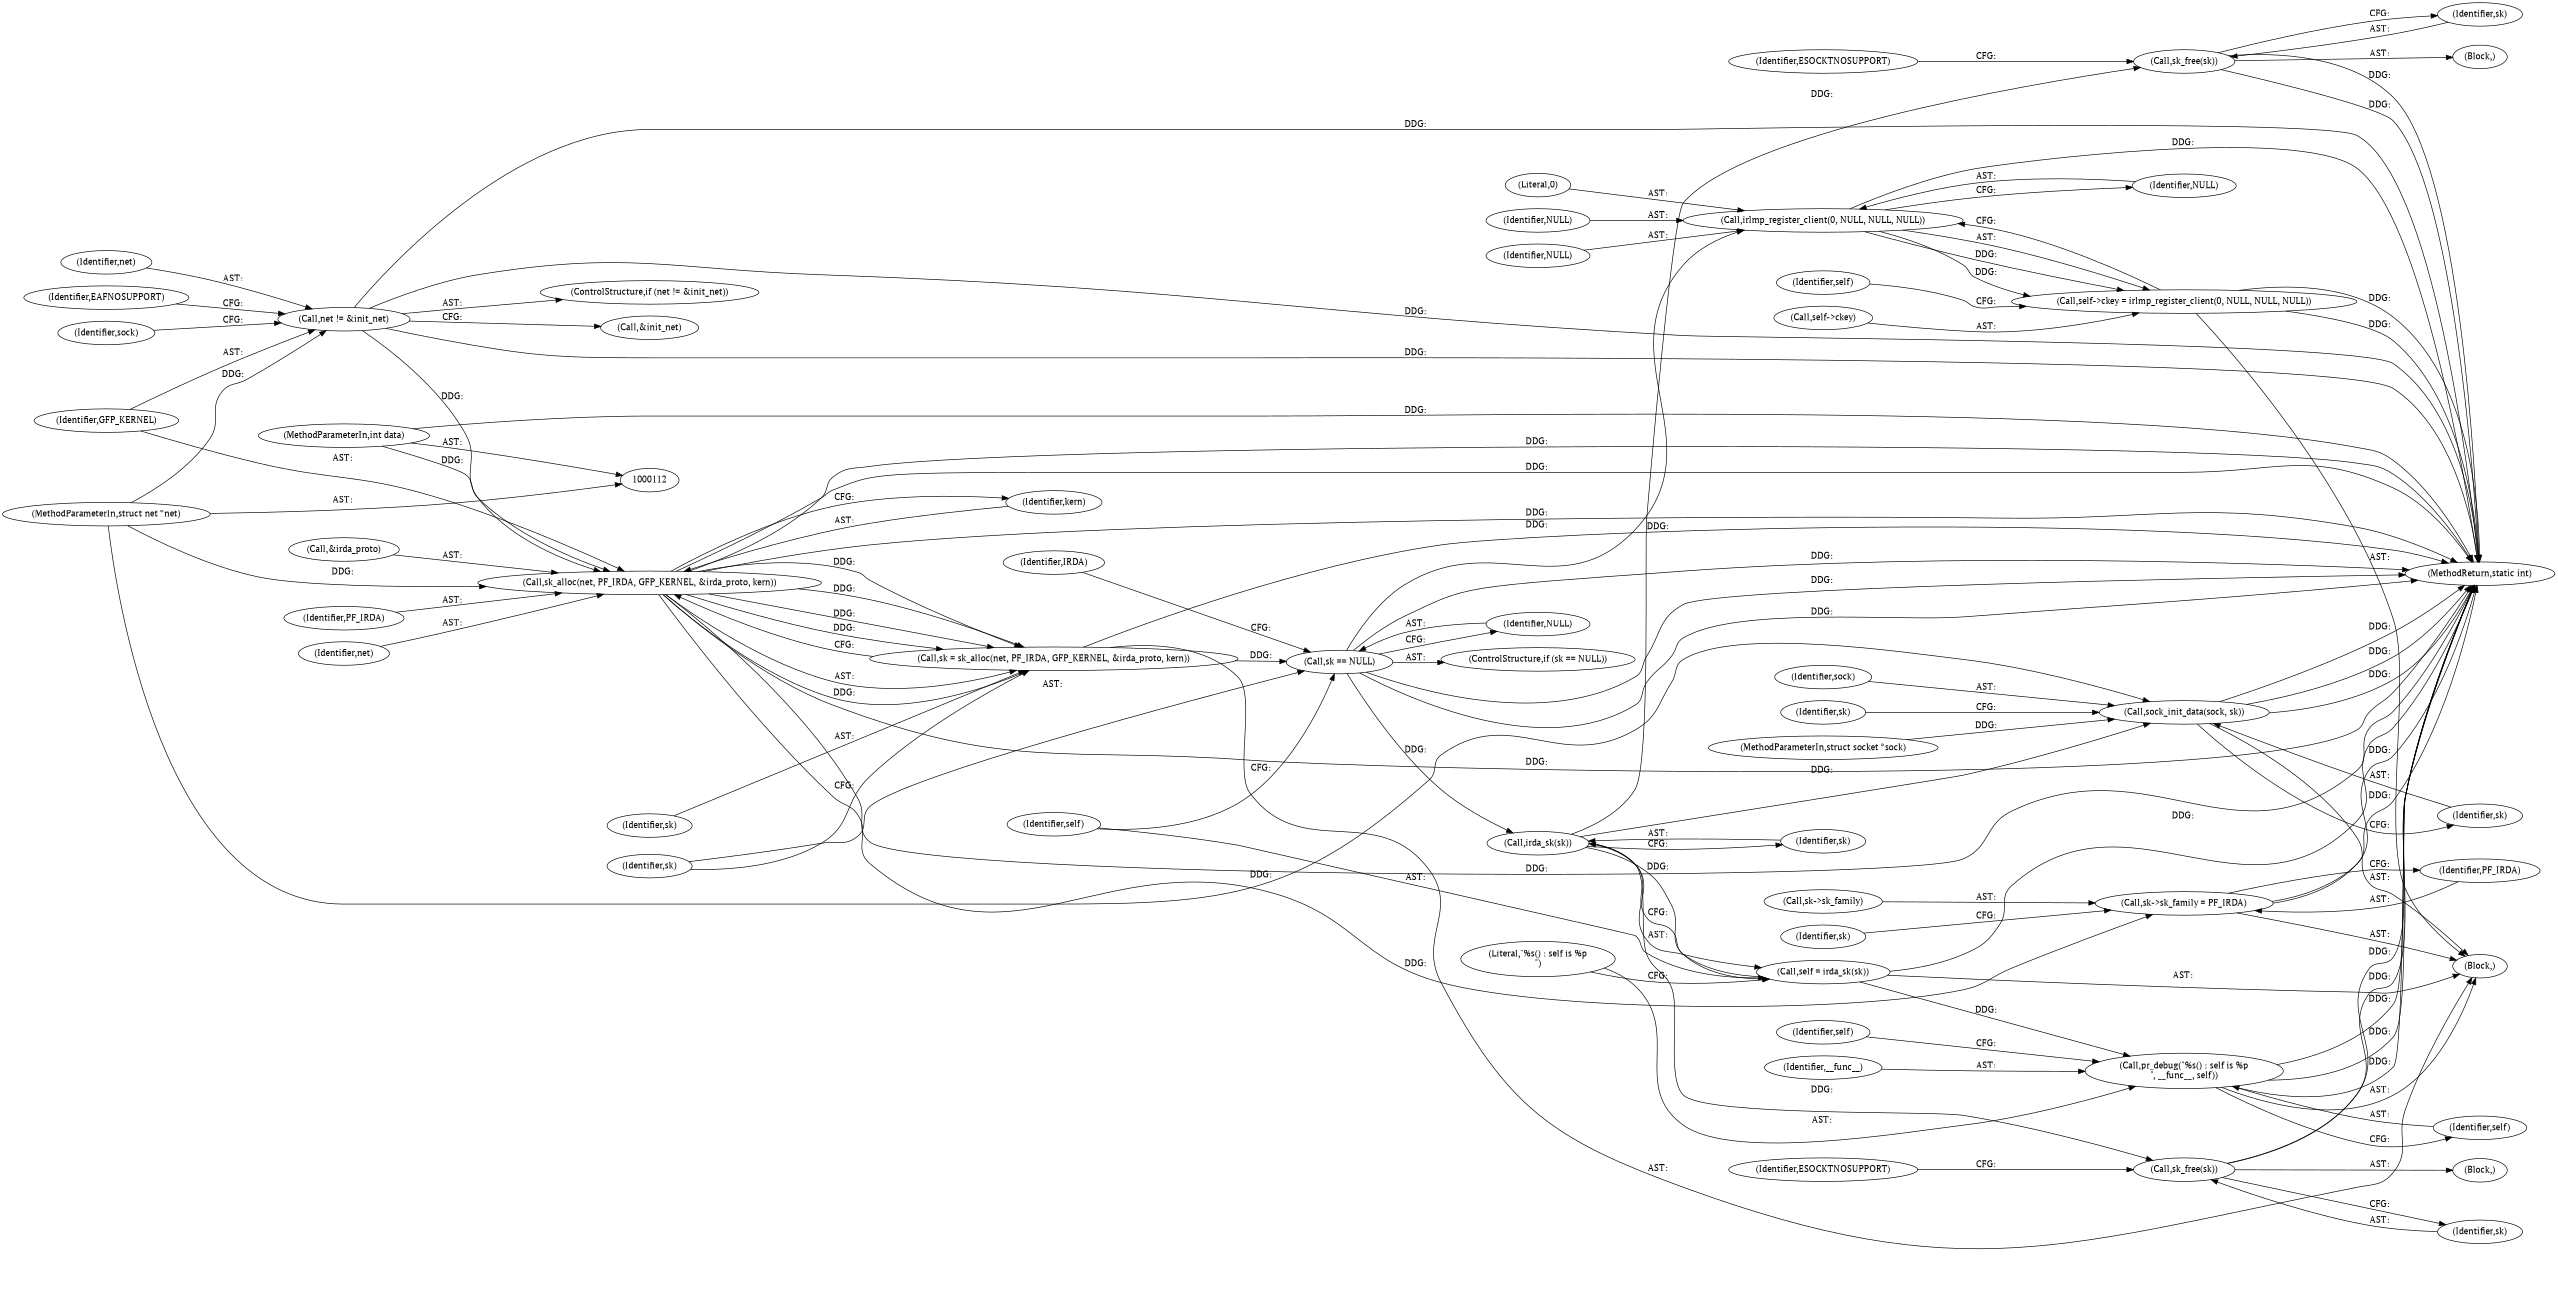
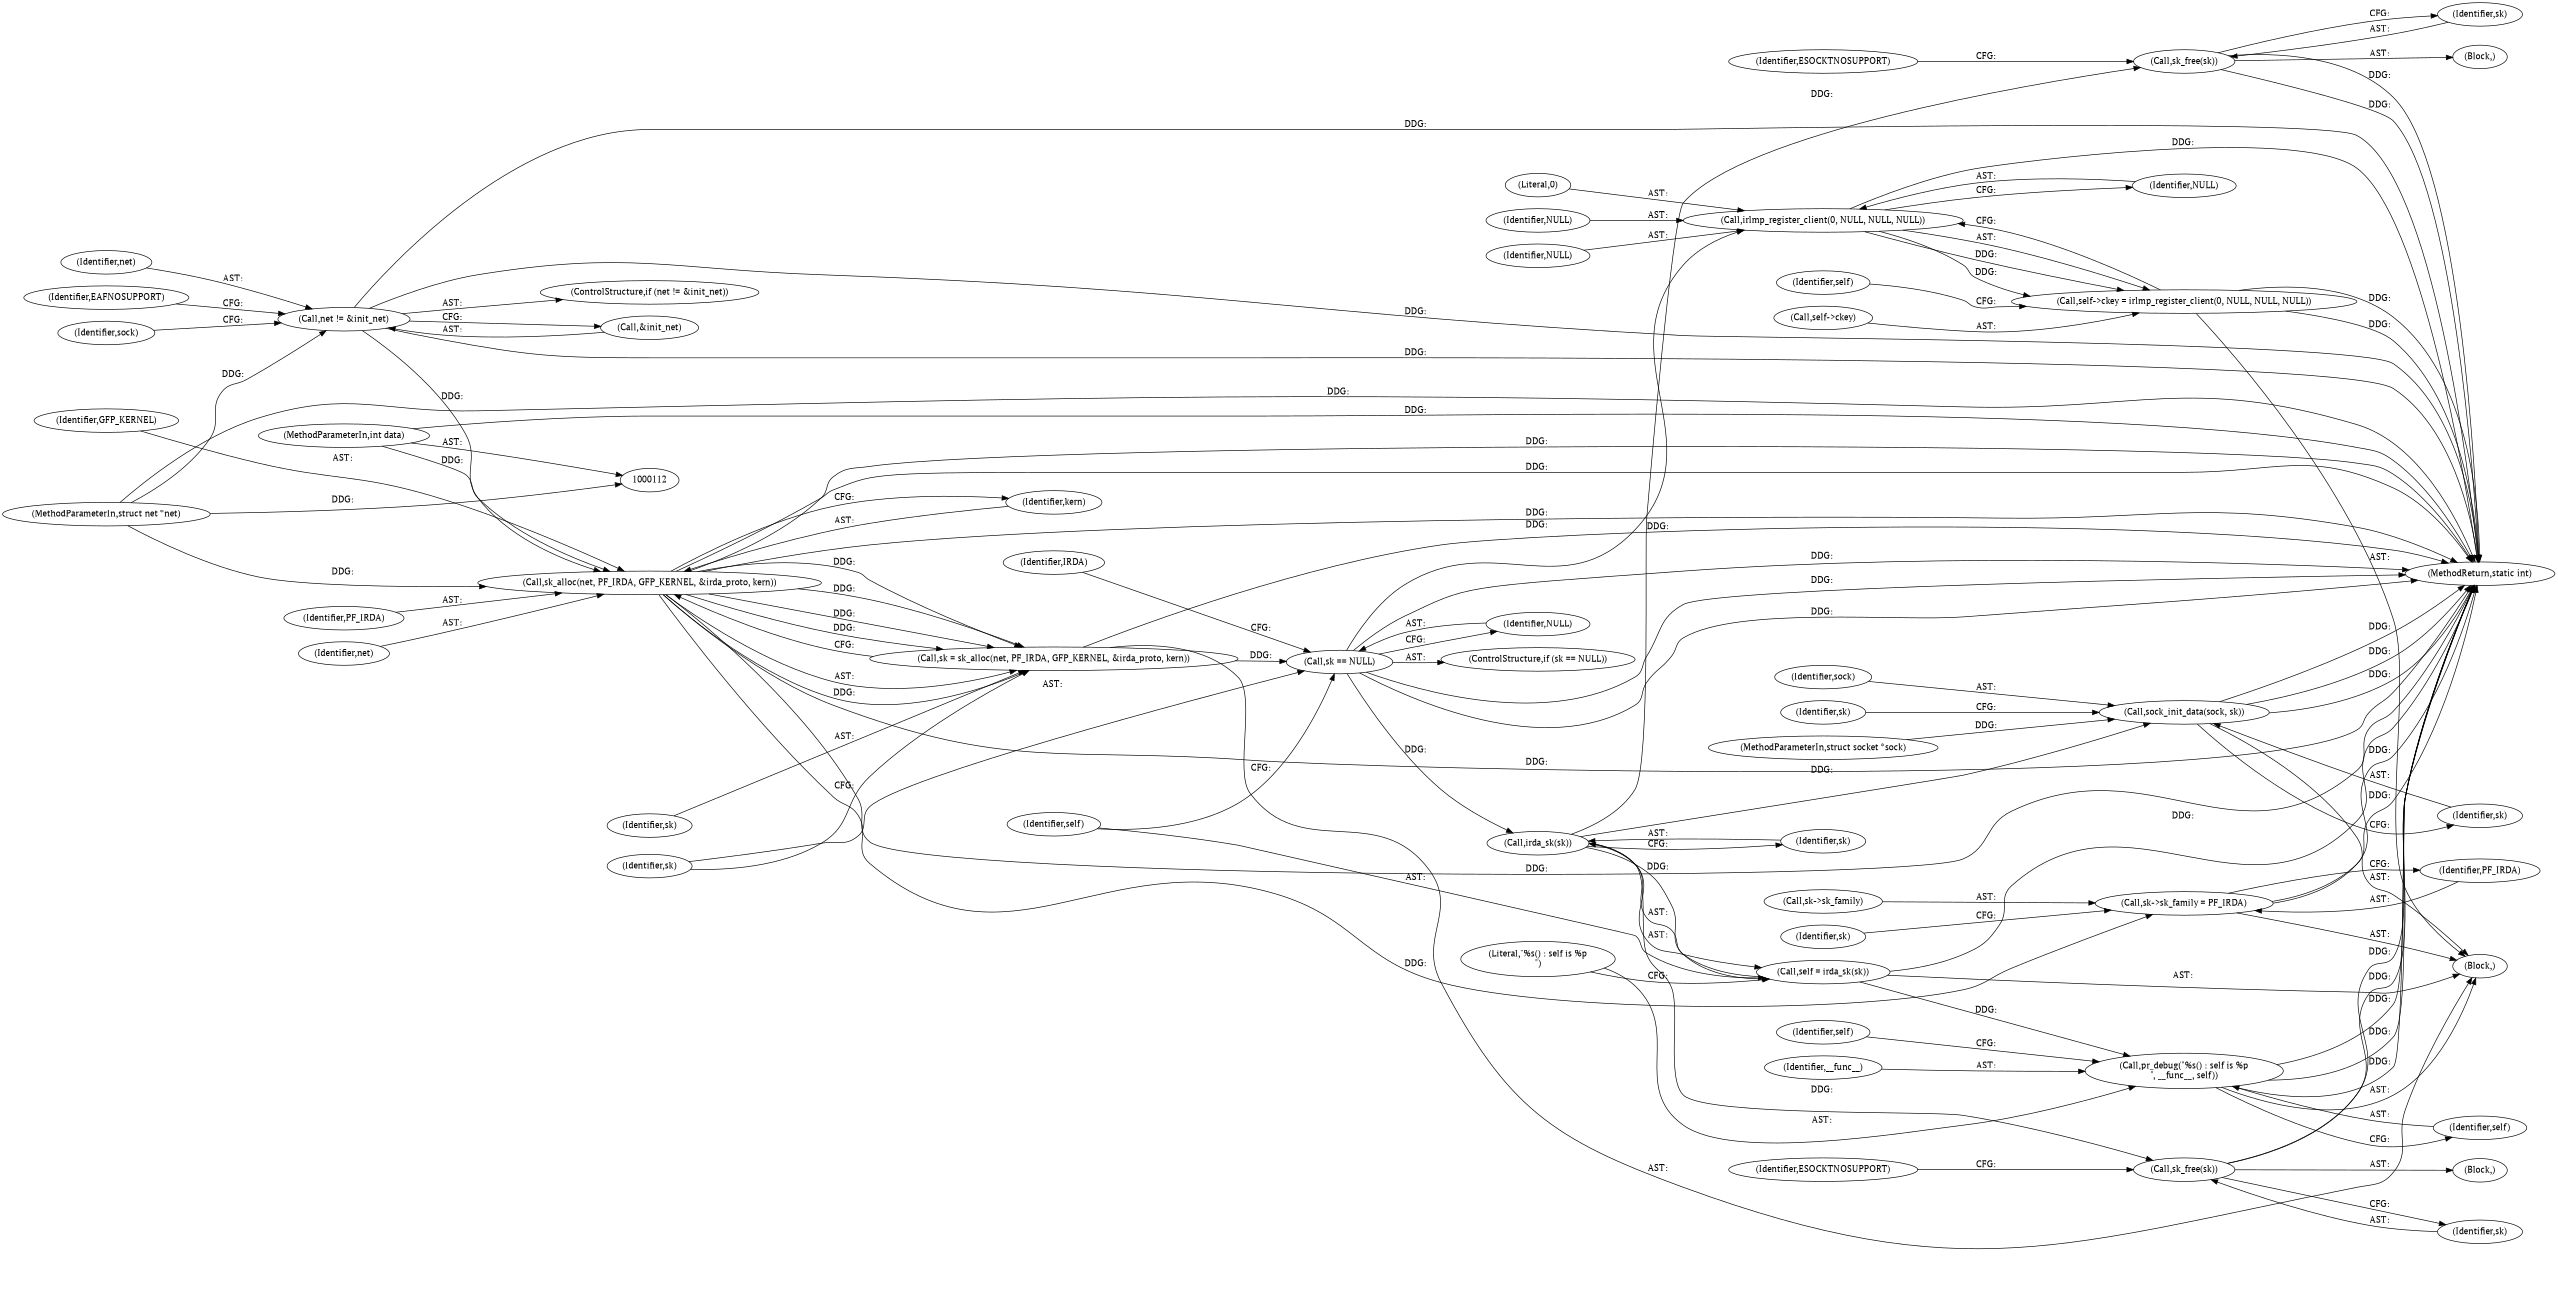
(218, 369) -> (500, 337)
(344, 500) -> (344, 500)
(344, 550) -> none
(995, 904) -> (1317, 397)
(1659, 913) -> (1659, 913)
